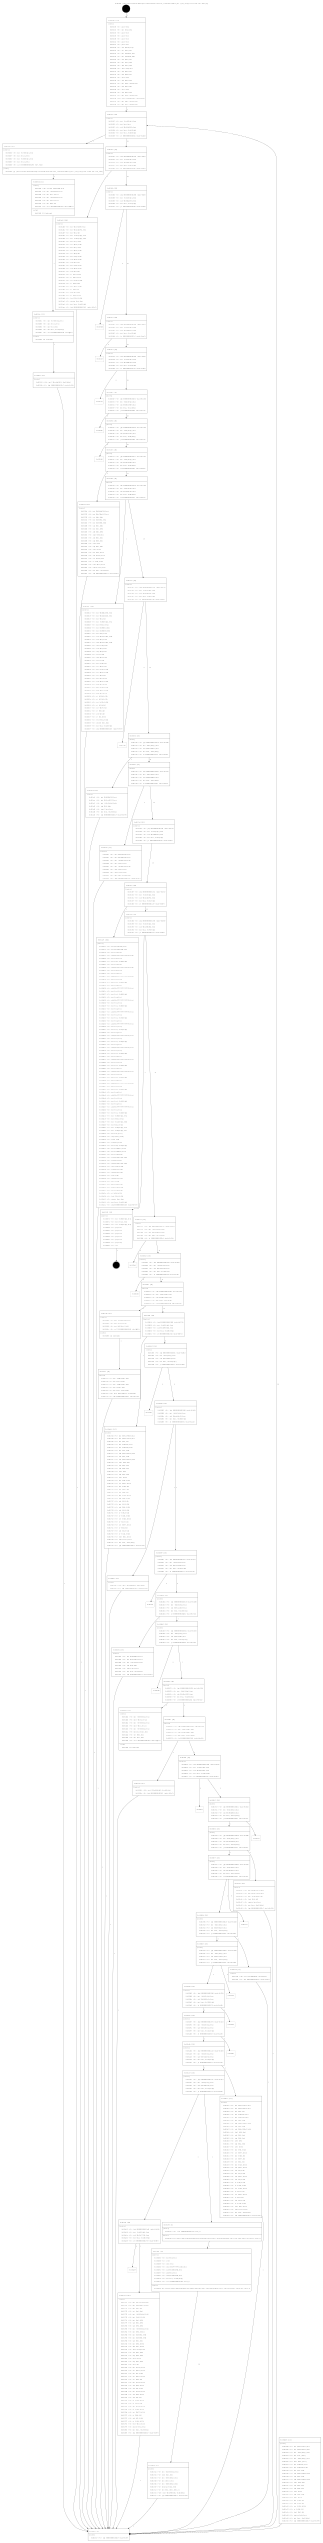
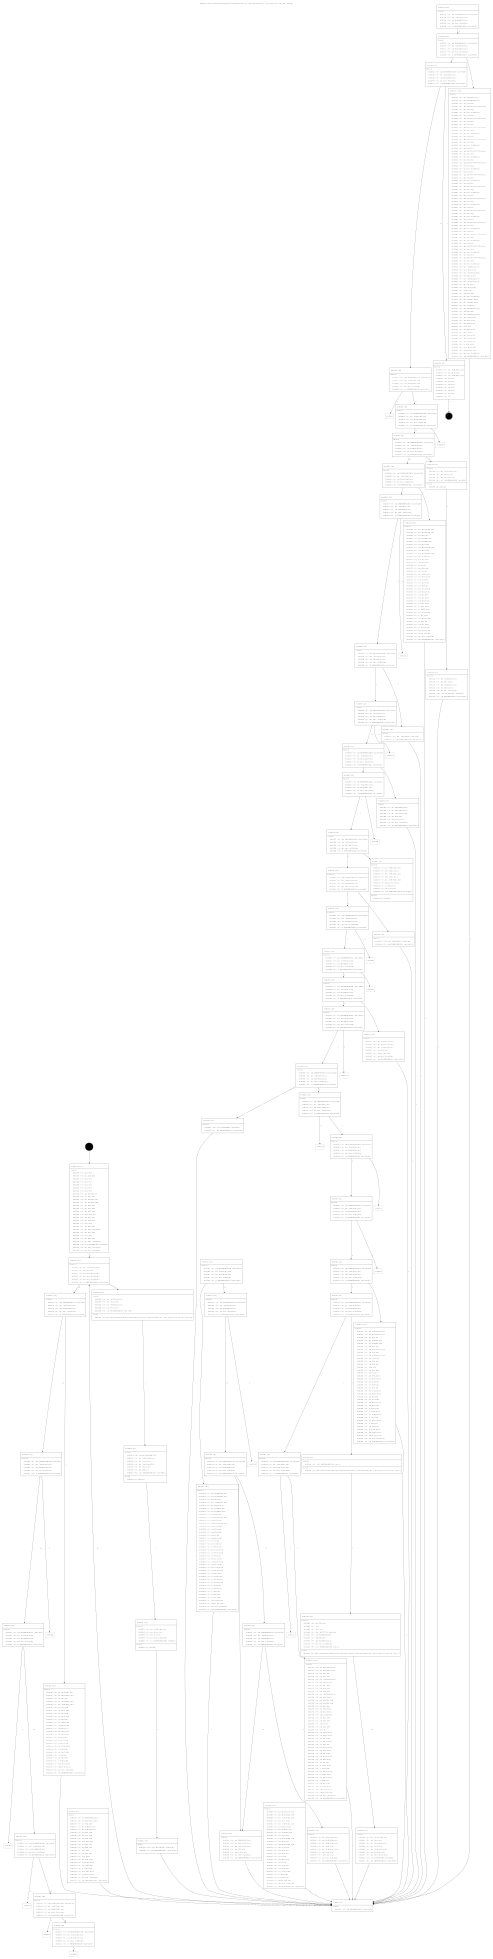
(126, 459) -> none
(151, 802) -> (253, 1738)
